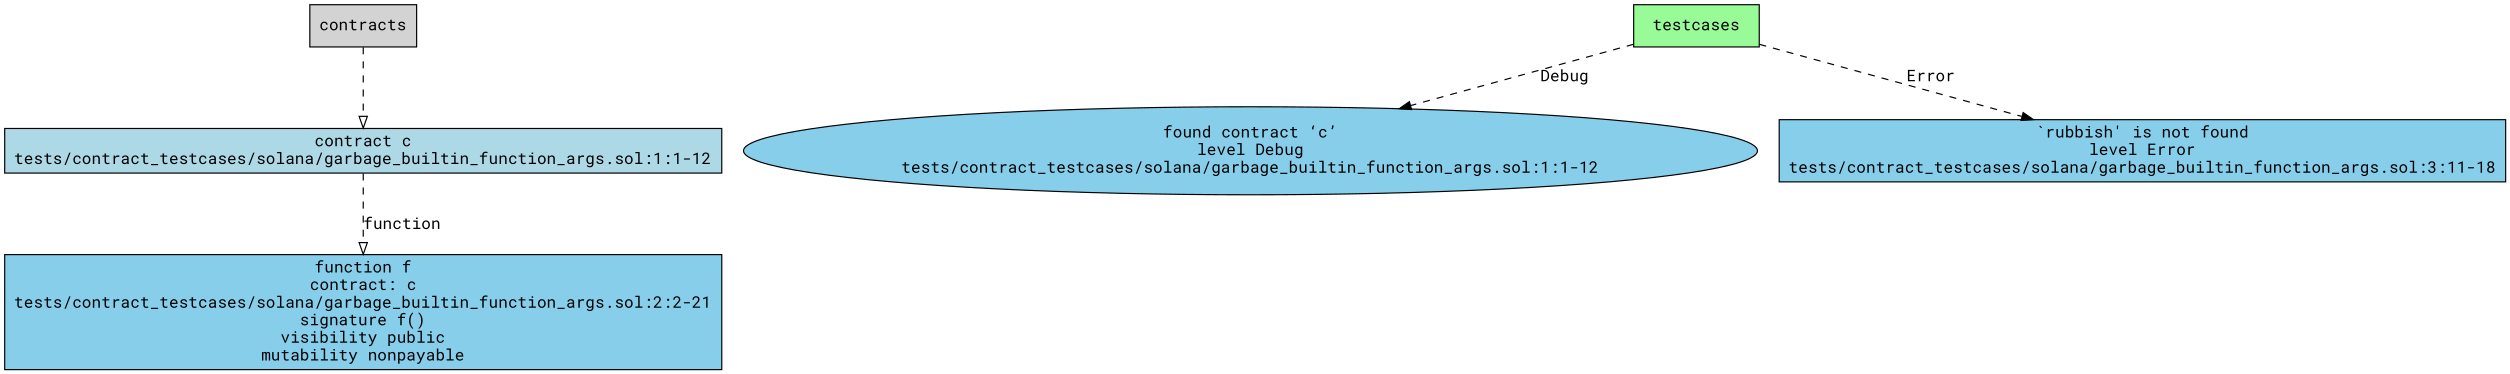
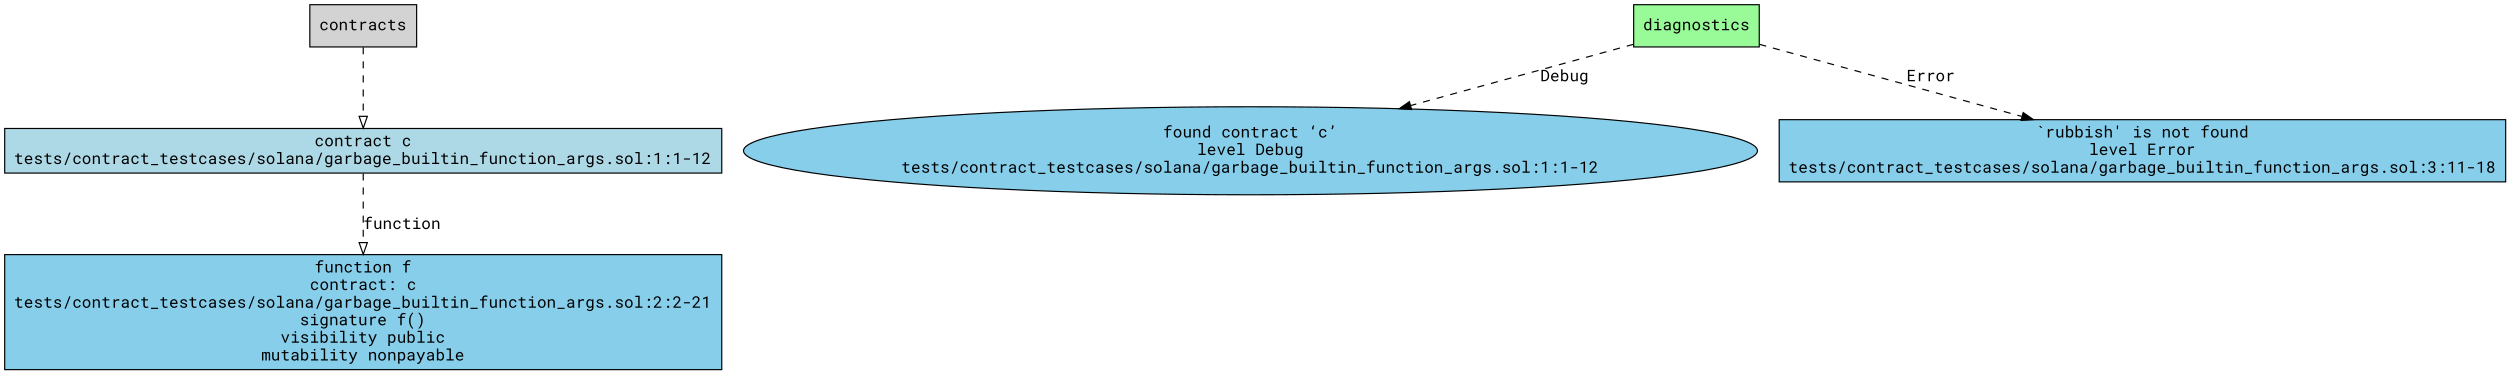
(1696, 26) -> (1696, 26)
